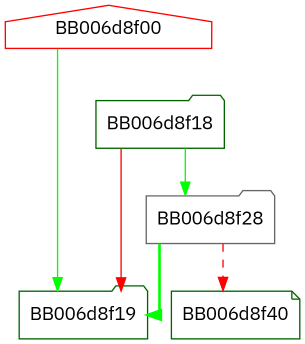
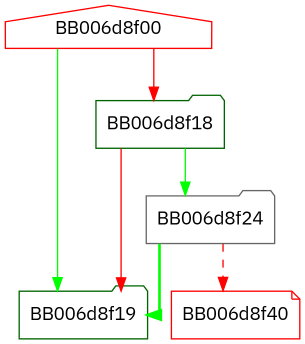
none -> (154, 68)
(210, 220) -> (210, 220)
(236, 315) -> (236, 315)
